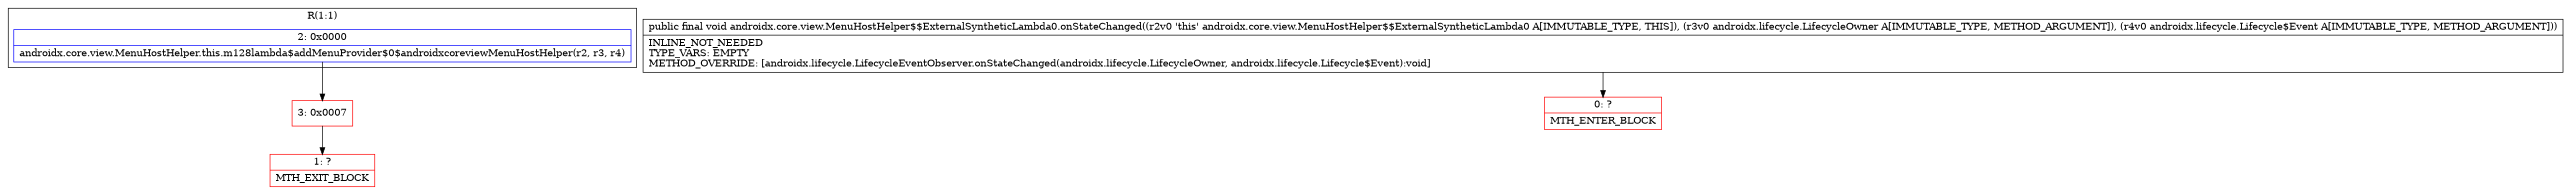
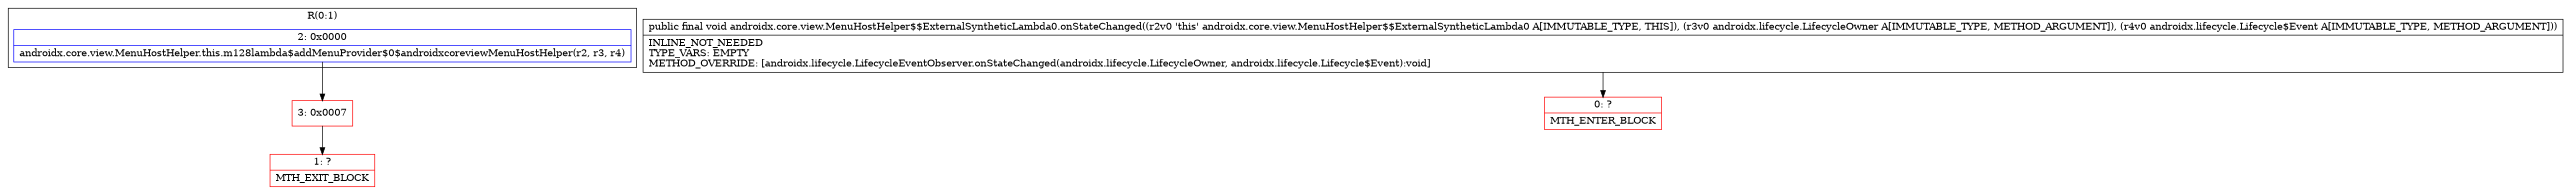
(322, 16) -> (322, 16)
